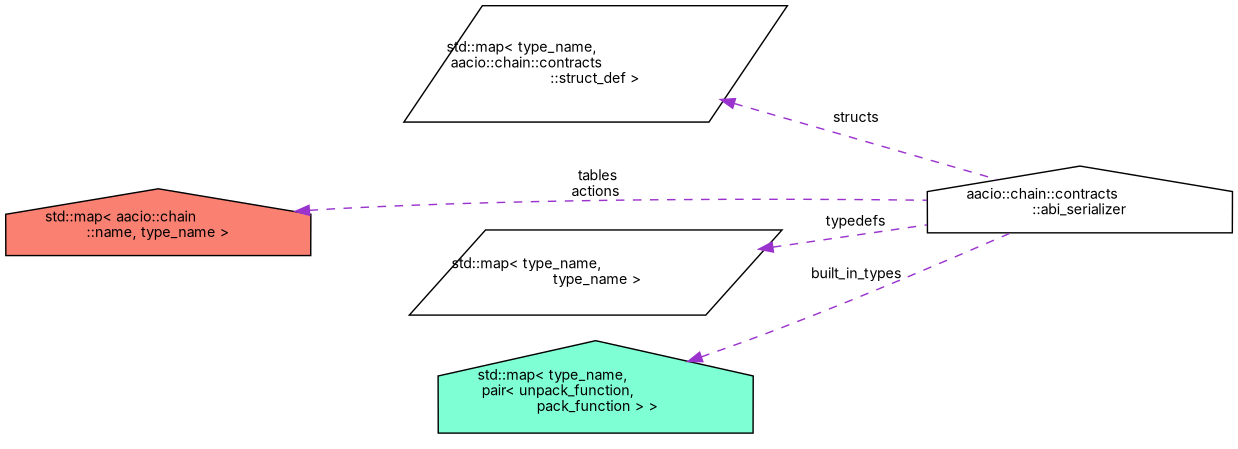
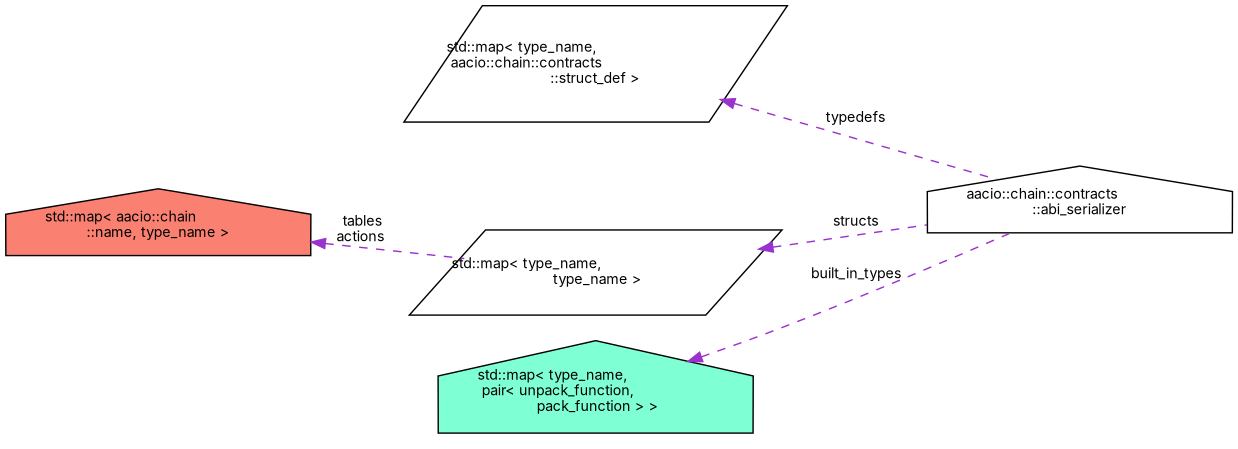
(854, 119) -> (854, 119)
(618, 200) -> (395, 251)
(854, 222) -> (854, 222)
